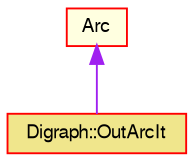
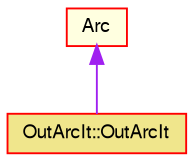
(97, 134) -> (97, 134)
